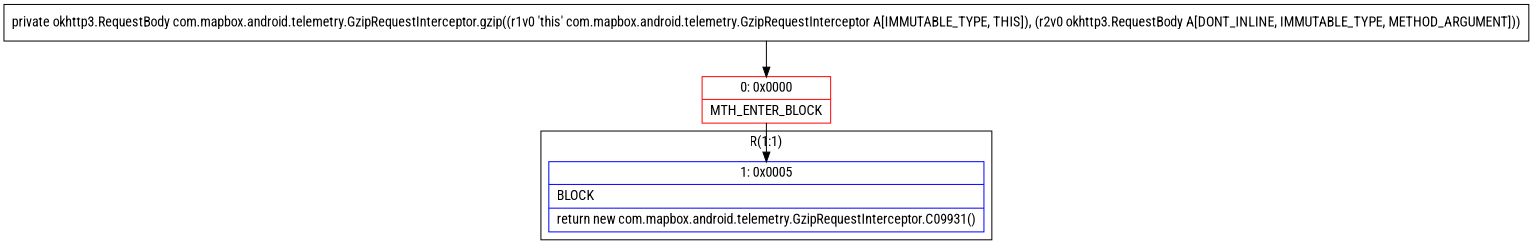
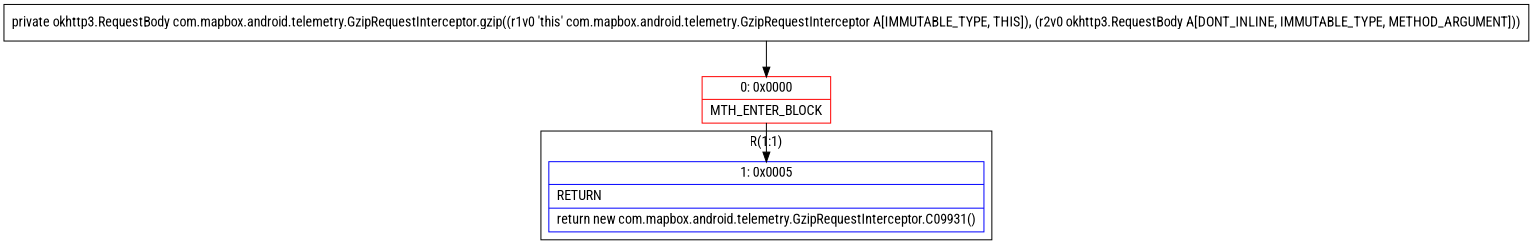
(576, 196) -> (579, 196)
